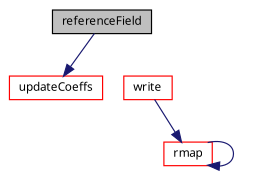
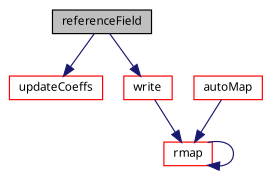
none -> (122, 50)
none -> (228, 88)
